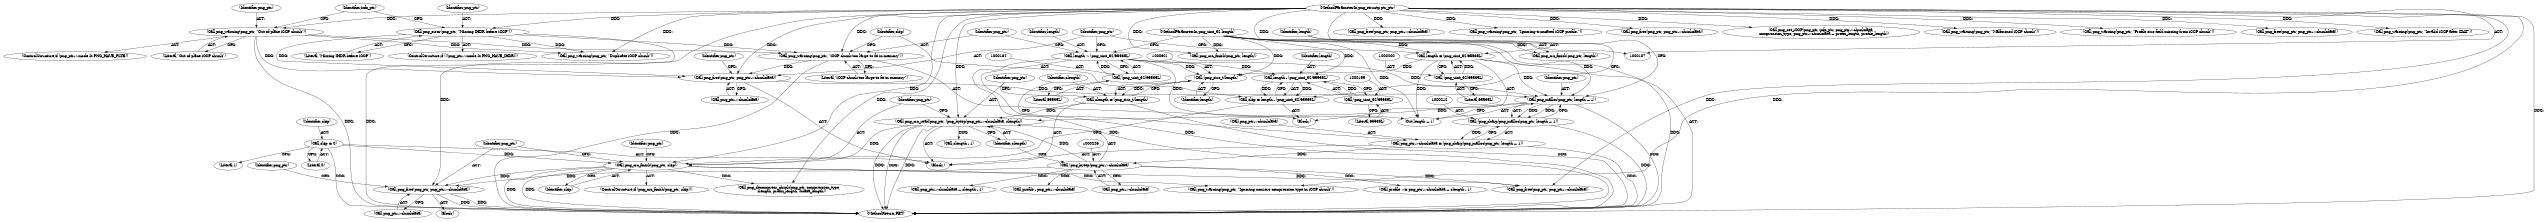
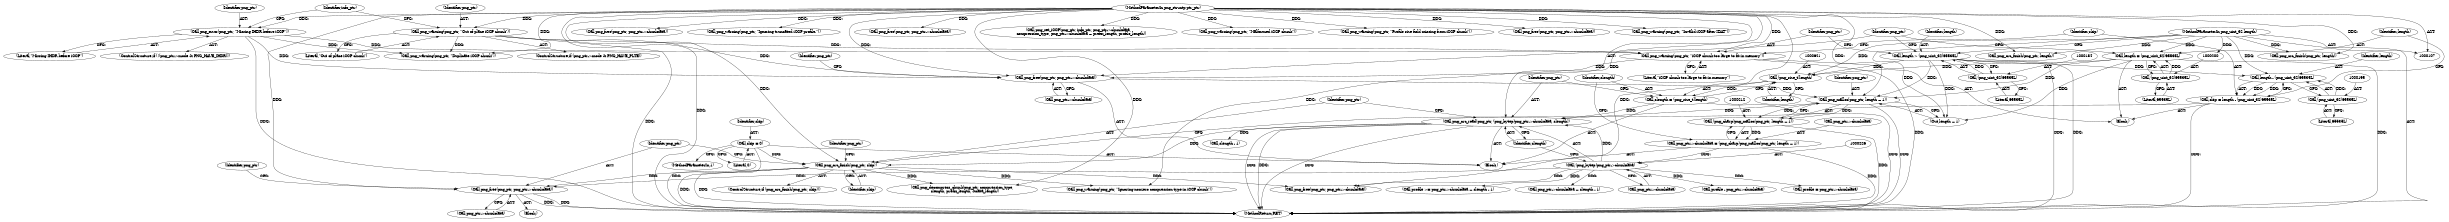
(1485, 47) -> (2223, 44)
(1663, 56) -> (1840, 56)
(228, 166) -> (693, 166)
none -> (1825, 190)
none -> (1793, 210)
